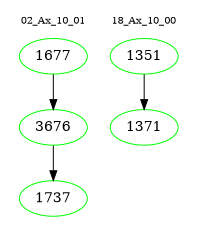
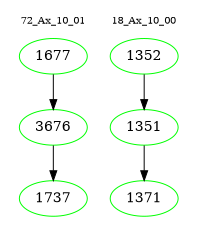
(53, 21) -> (53, 21)
none -> (144, 56)
